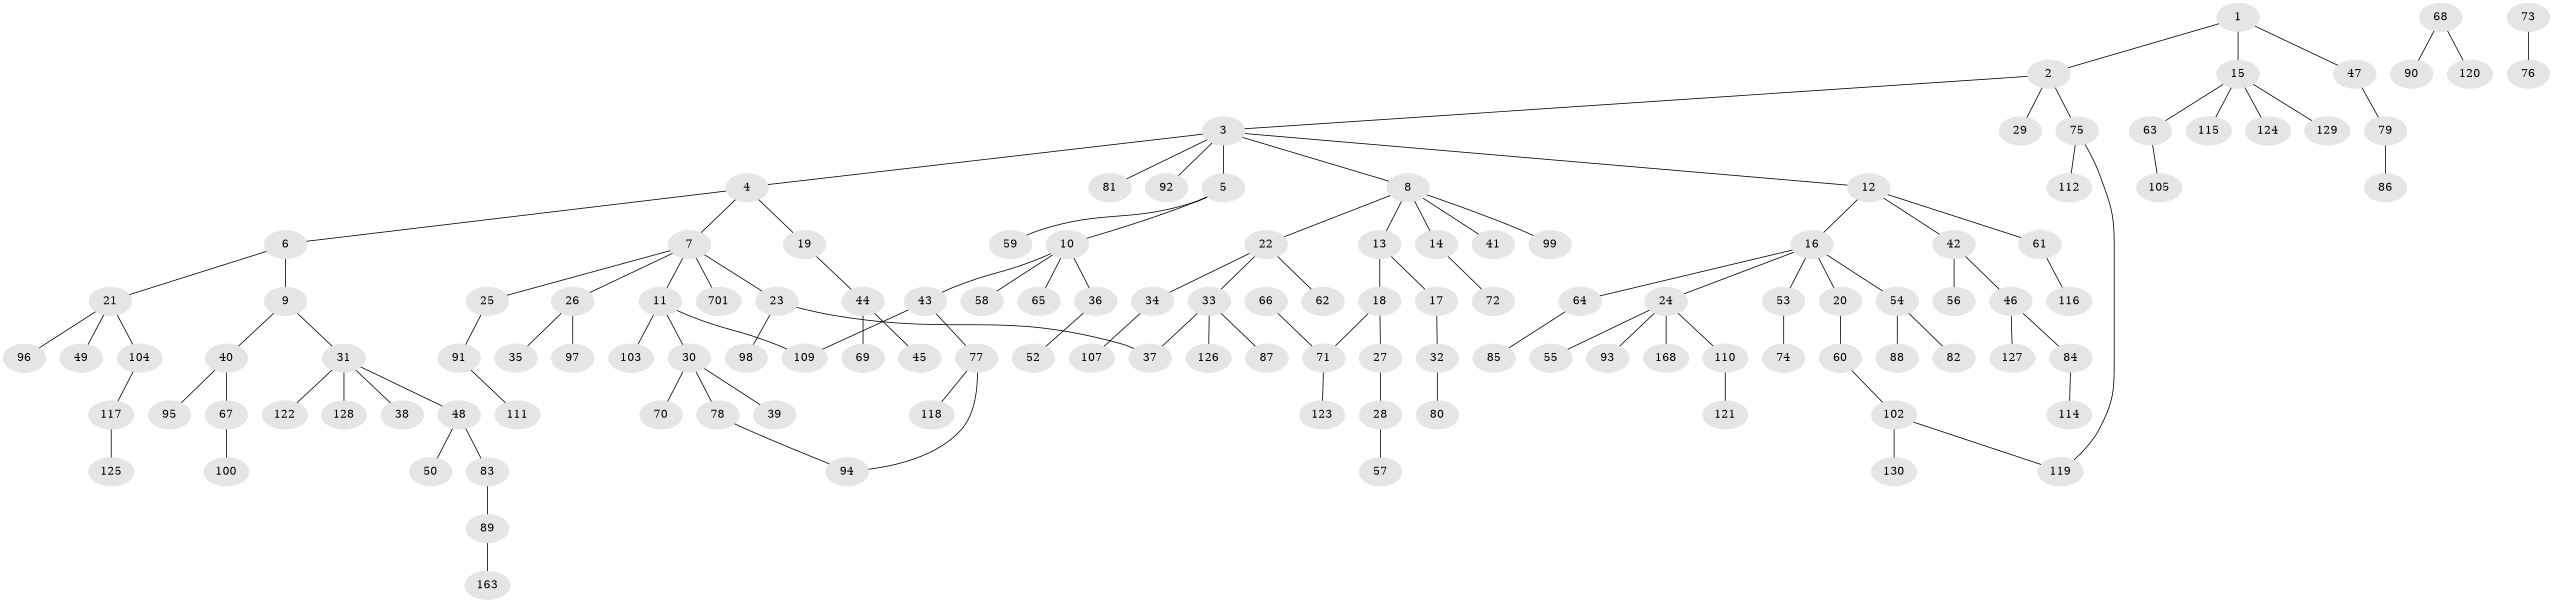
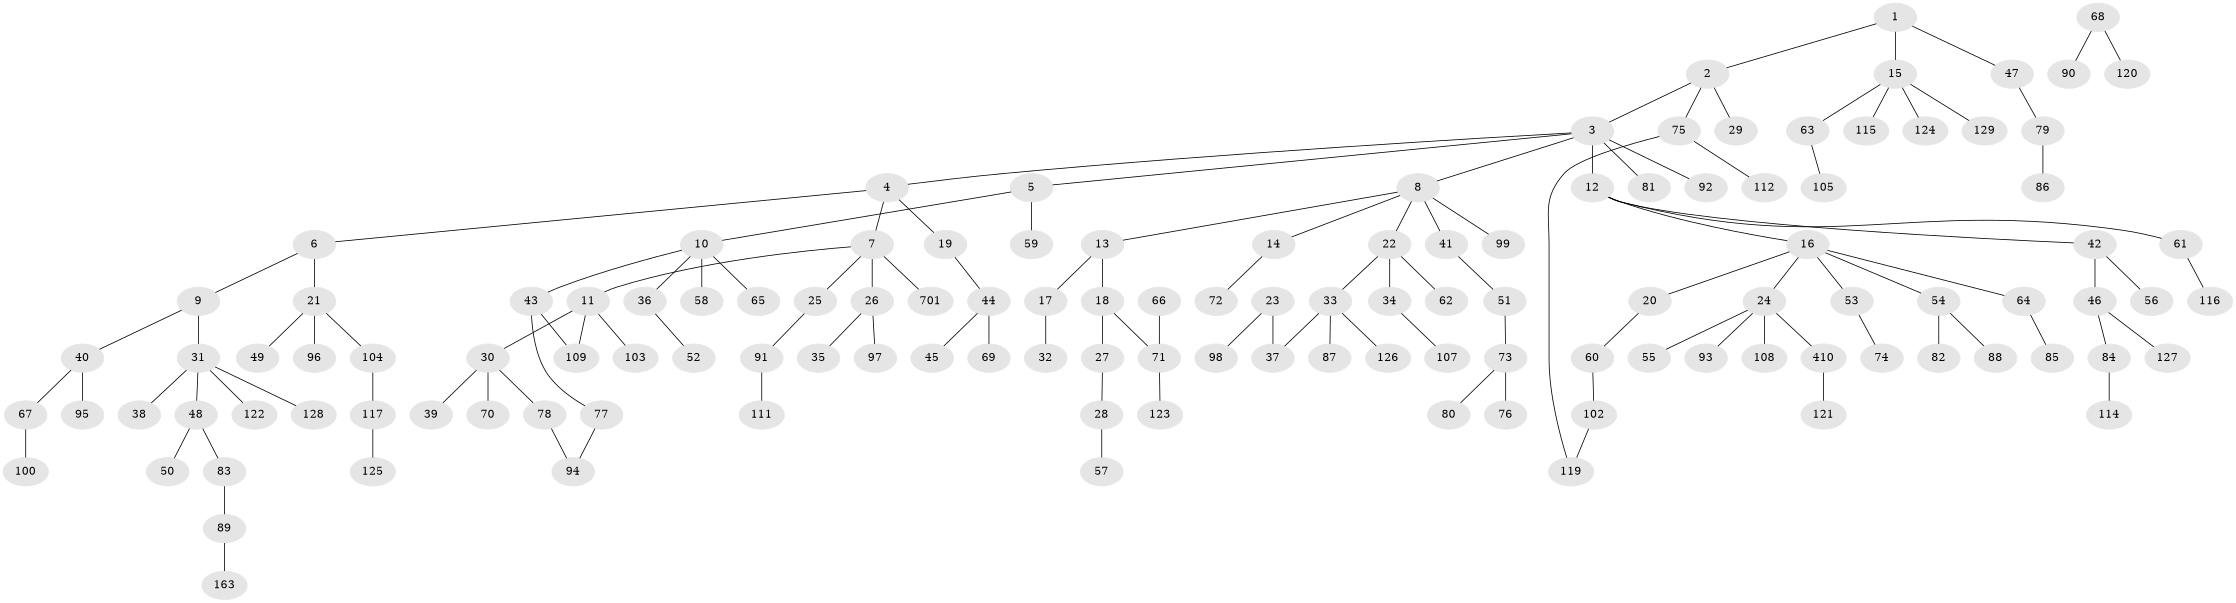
(733, 273) -> none
none -> (1505, 301)
(1666, 358) -> (1764, 358)
(1725, 358) -> (1824, 358)
(1437, 387) -> (1477, 386)
(932, 415) -> none
(1894, 472) -> none
